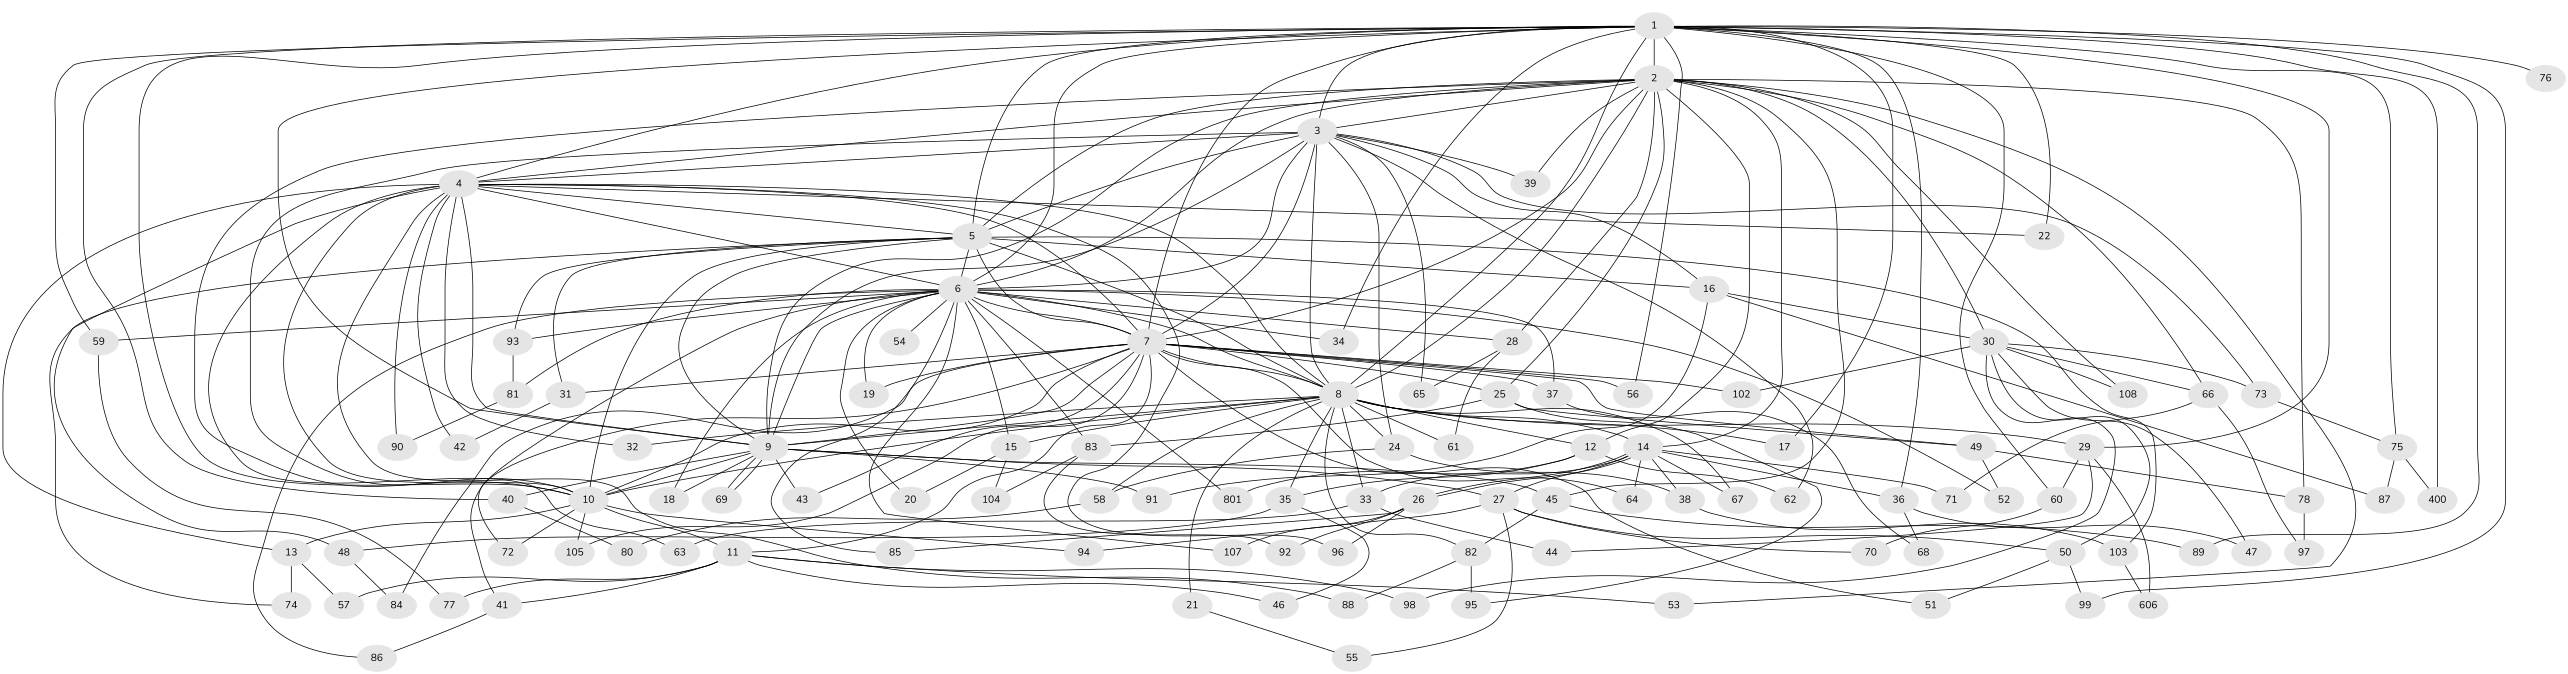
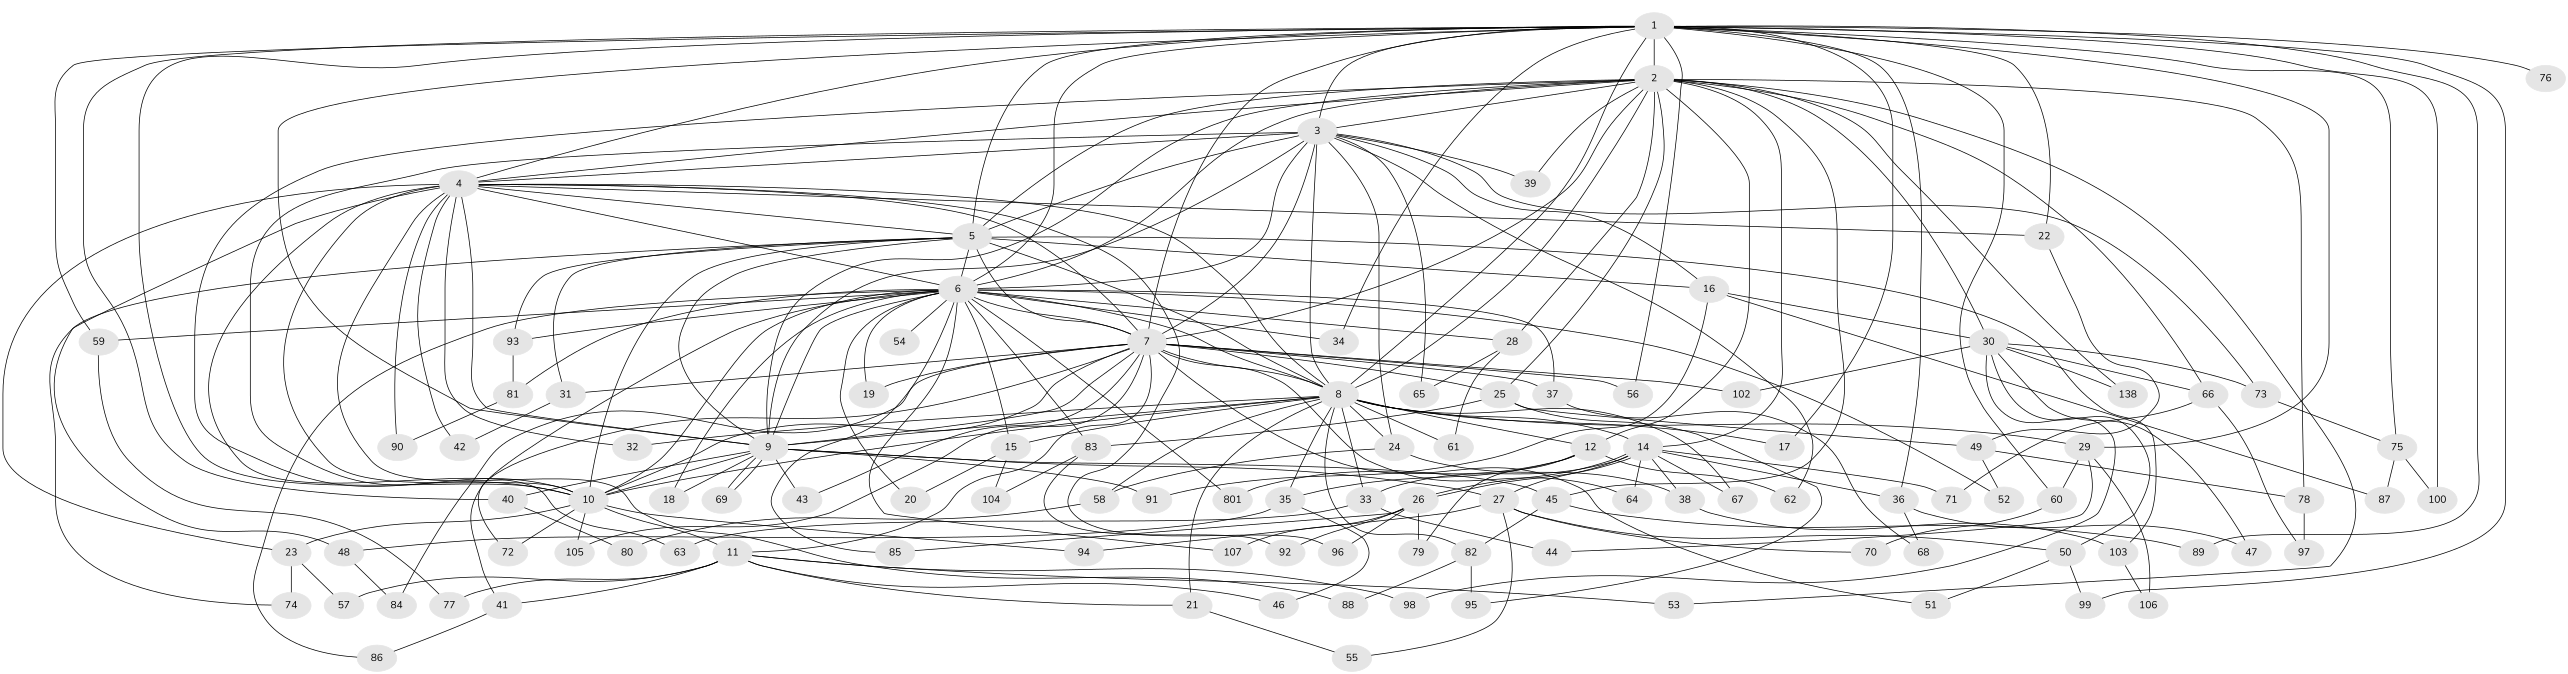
none -> (747, 349)
(1586, 386) -> (2159, 391)
(2128, 395) -> (2128, 395)
(2437, 500) -> (2437, 500)
(291, 553) -> (291, 553)
none -> (1419, 553)
none -> (959, 596)
(2148, 606) -> (2148, 606)
